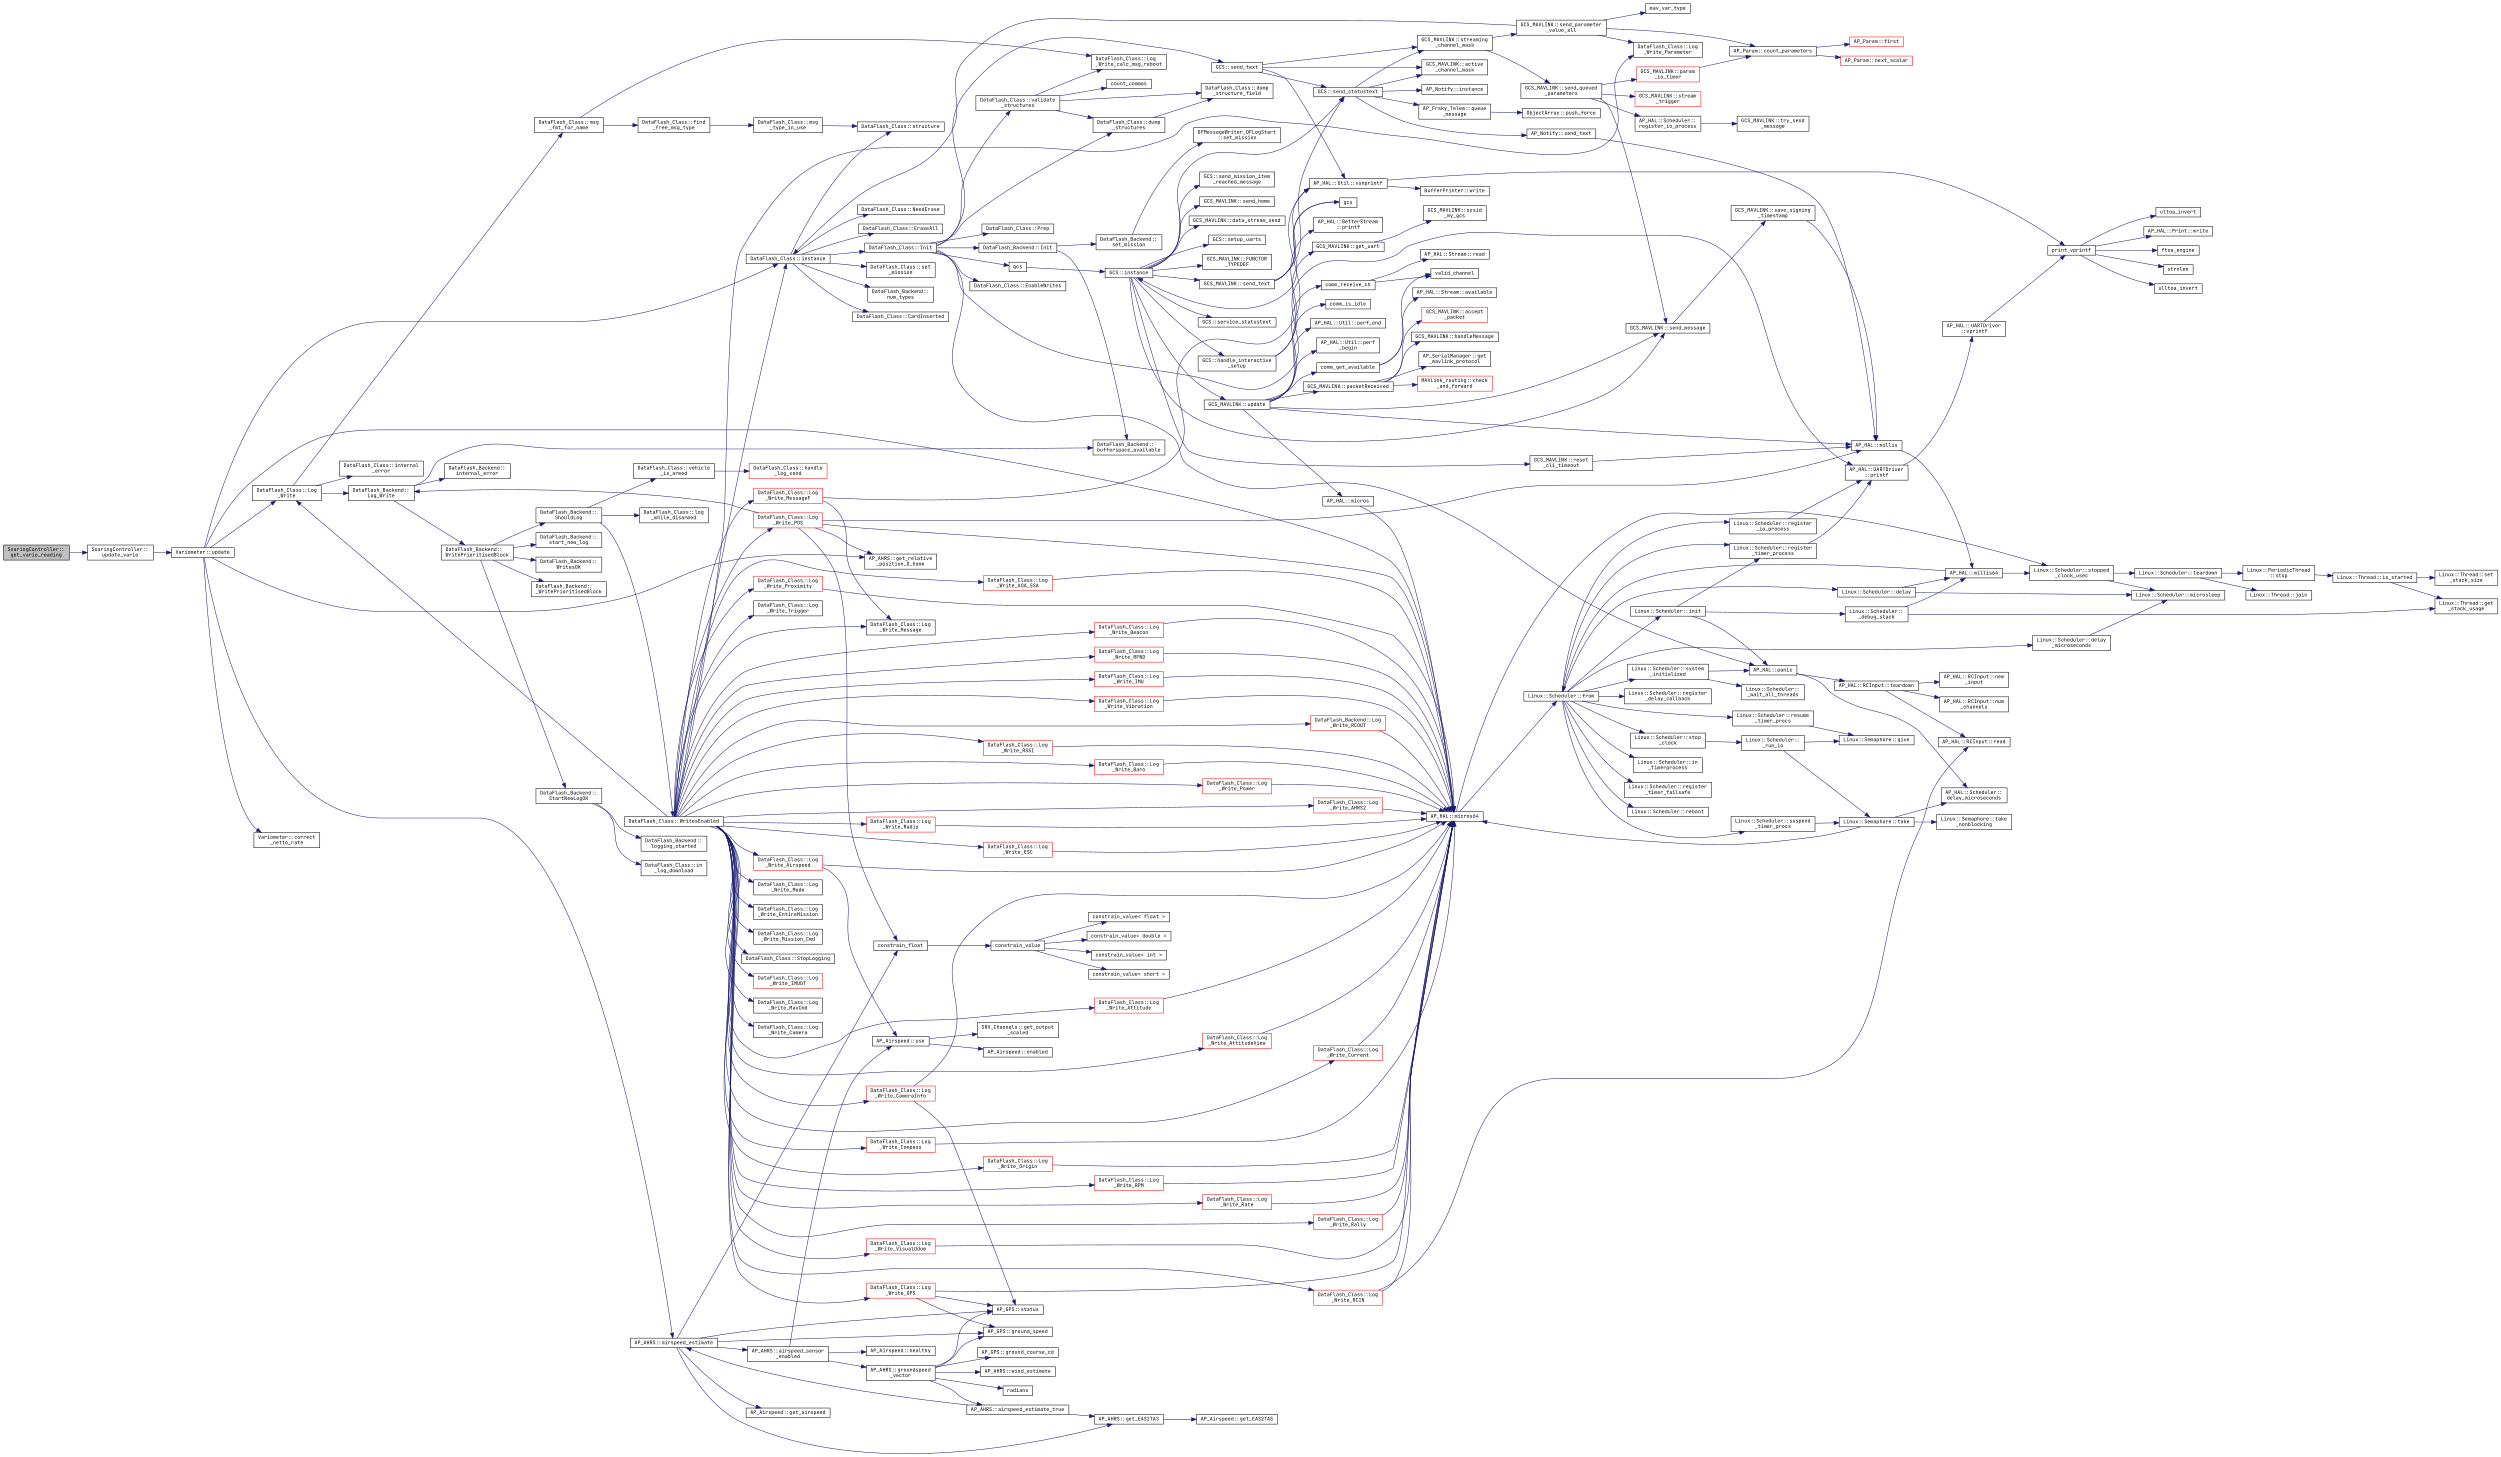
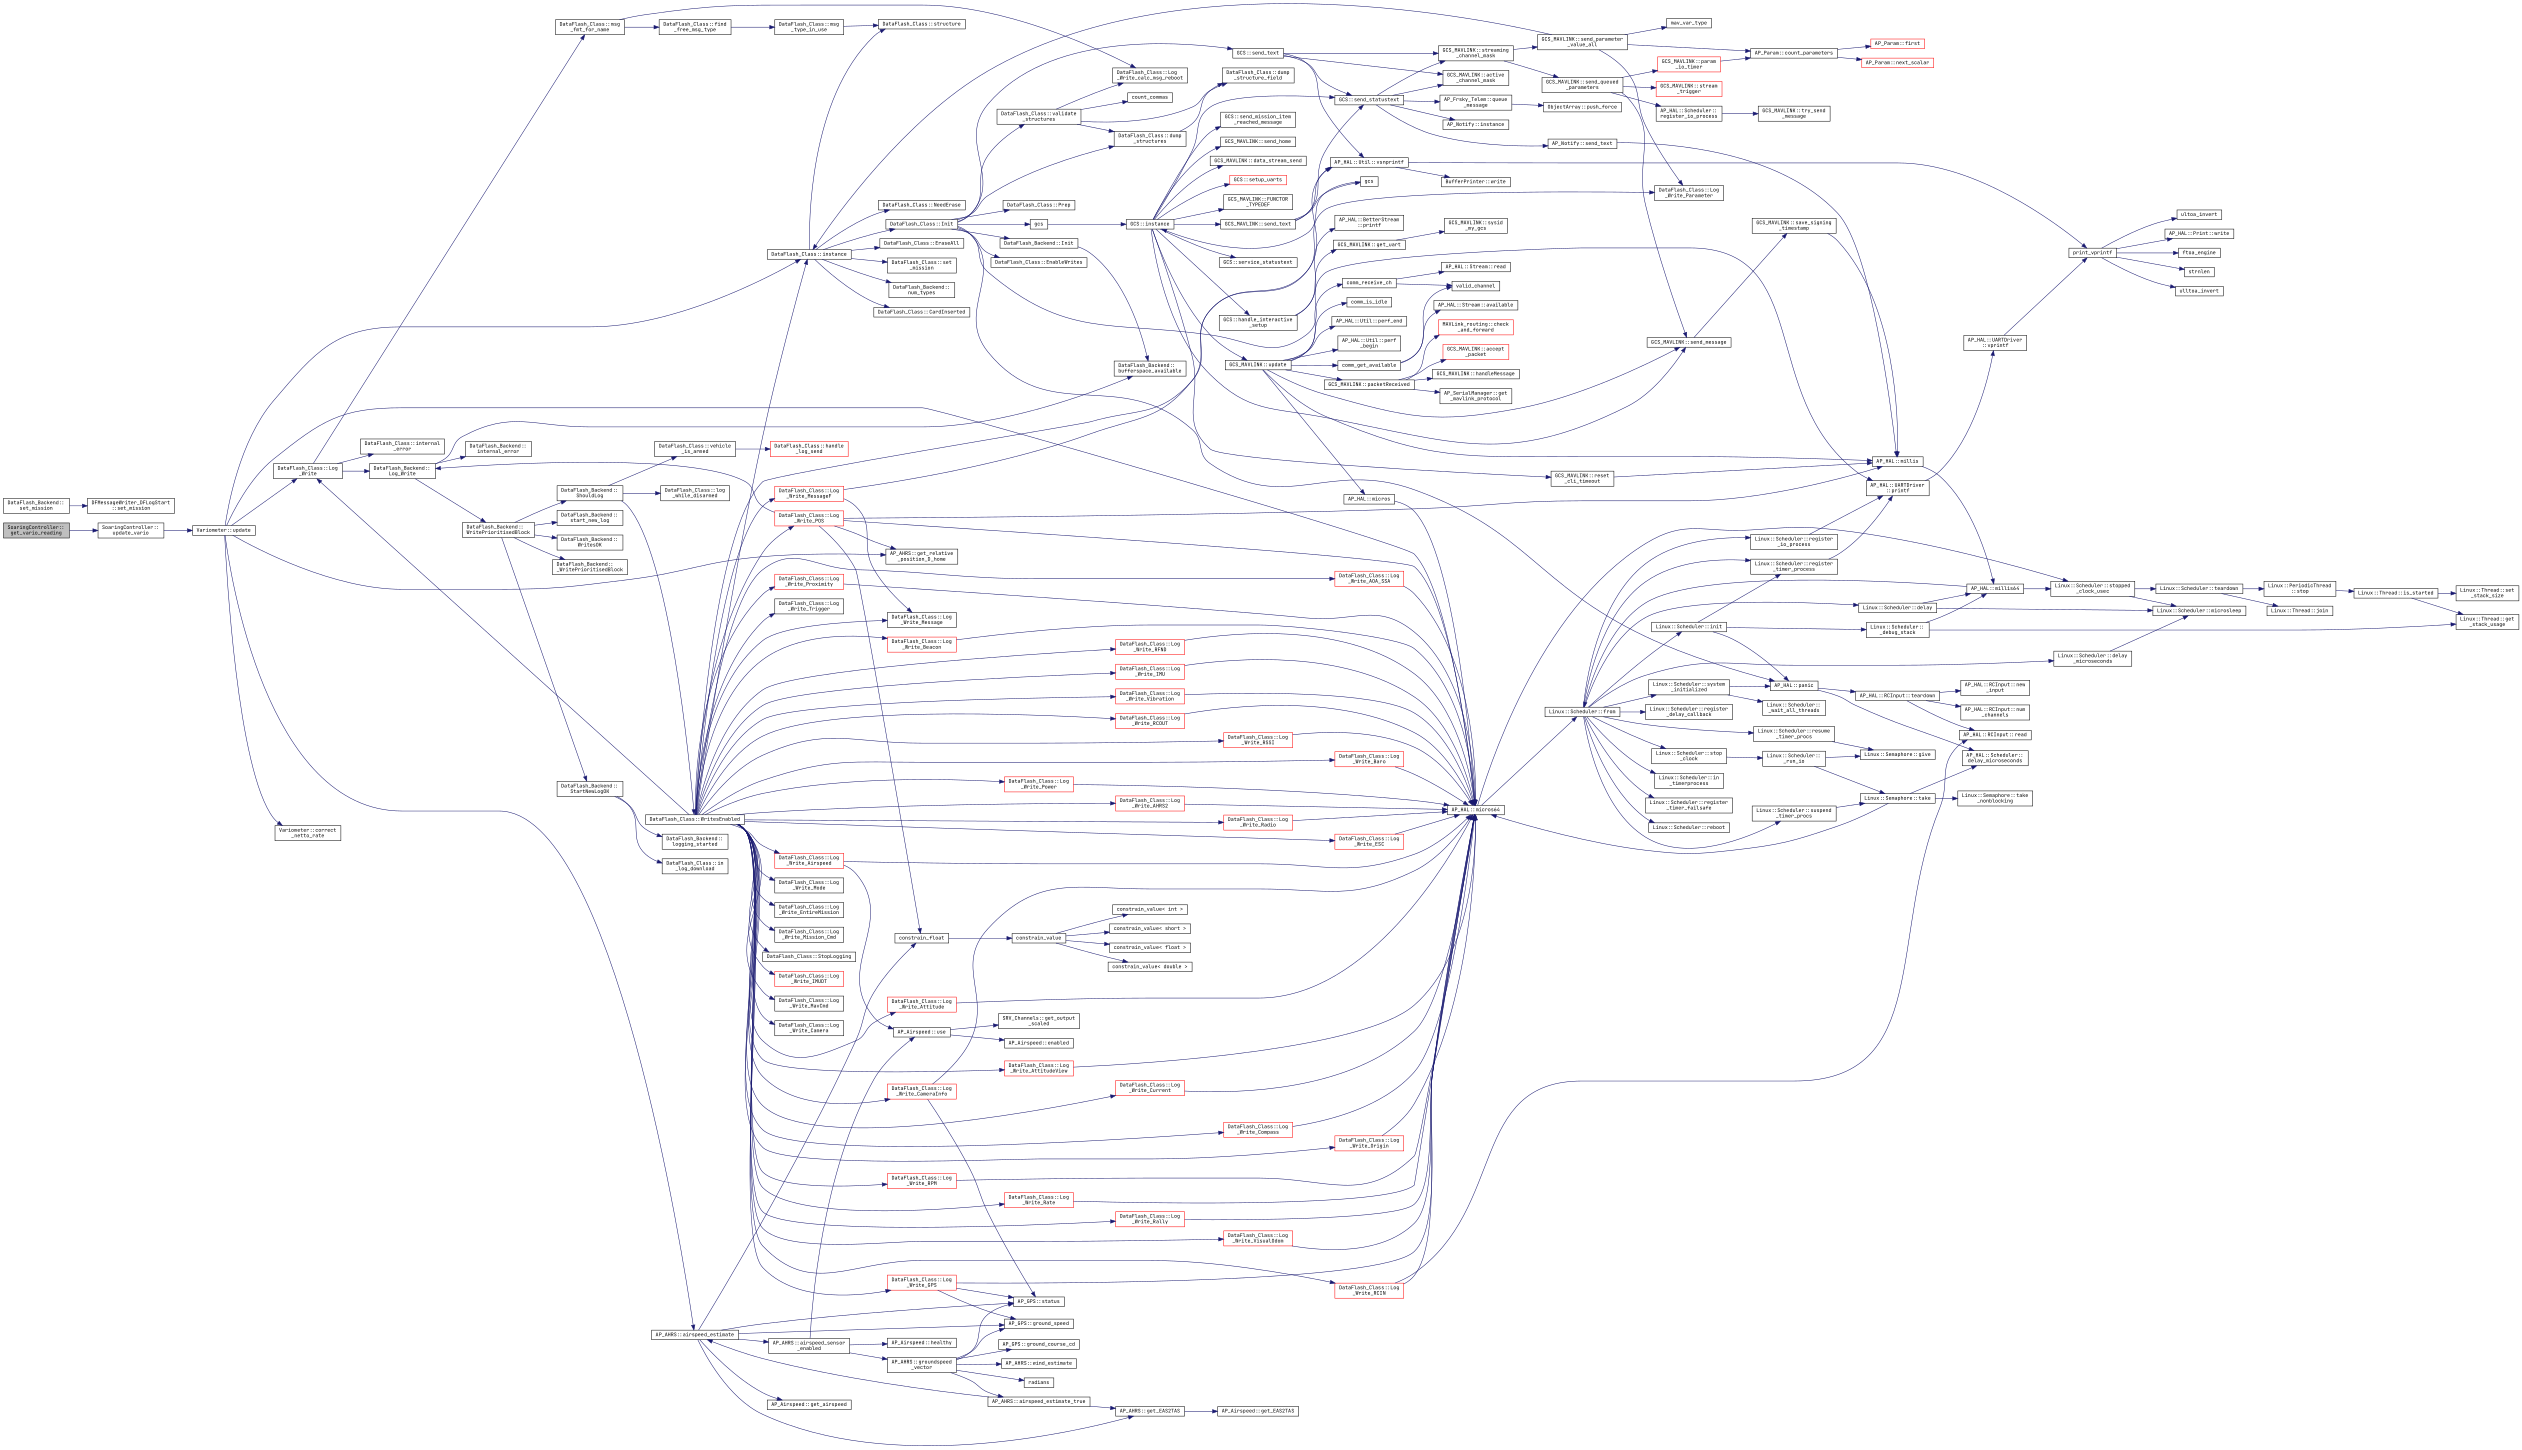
(1237, 240) -> (1258, 180)
(1074, 245) -> none
(1348, 723) -> (1150, 721)
